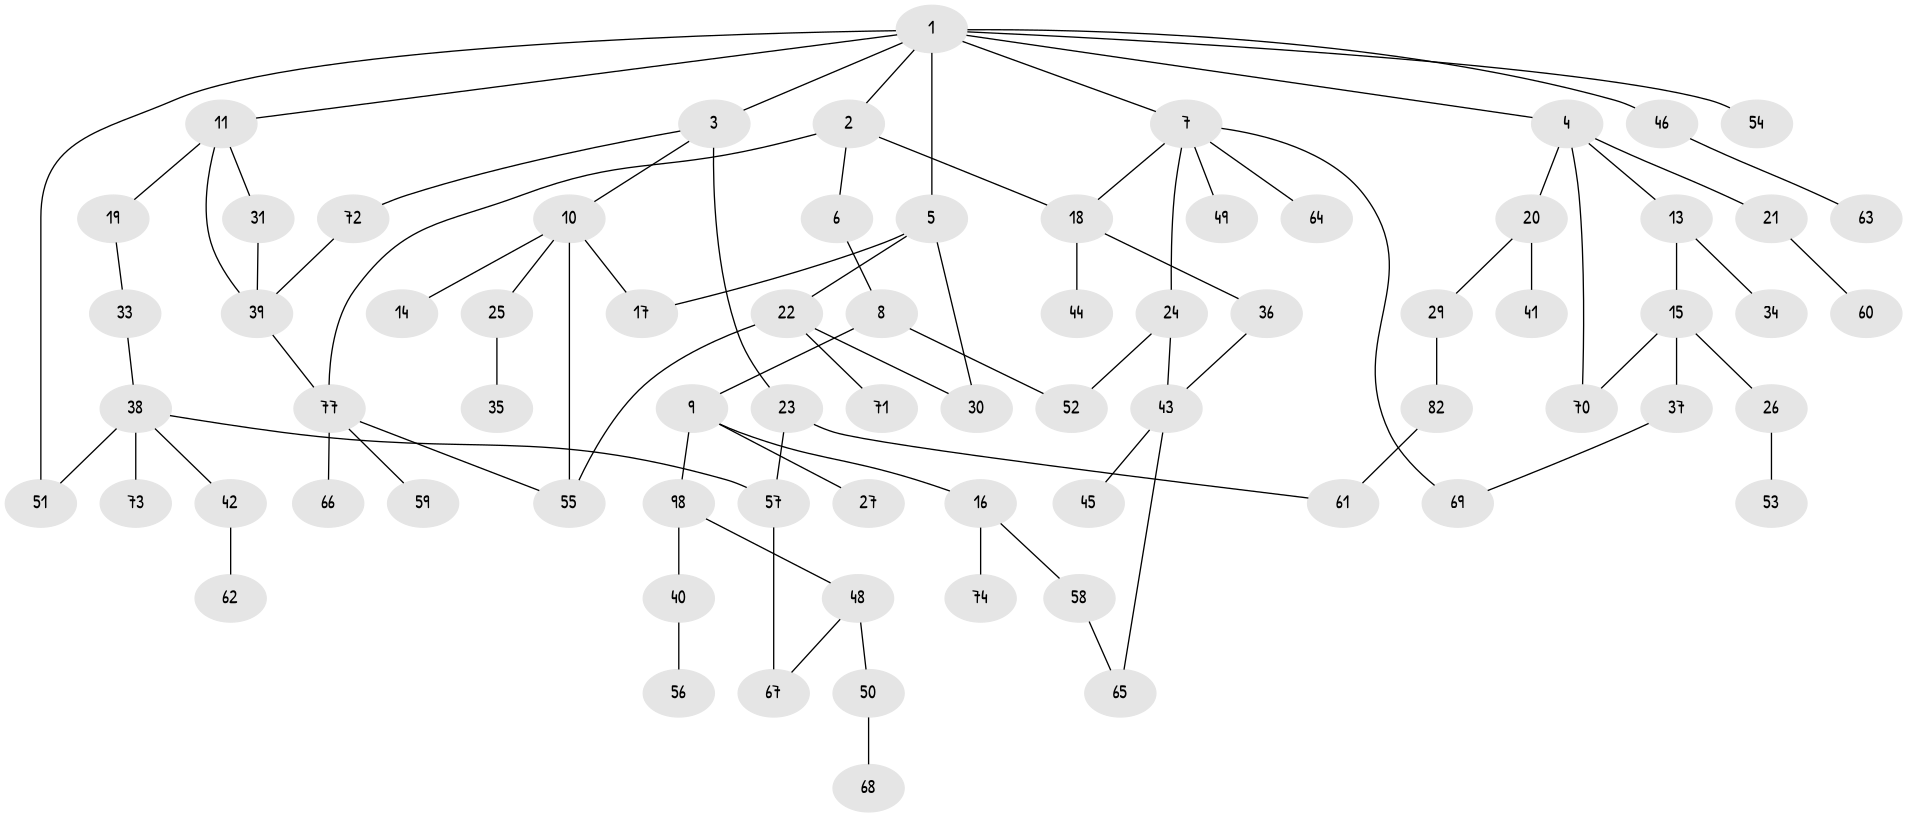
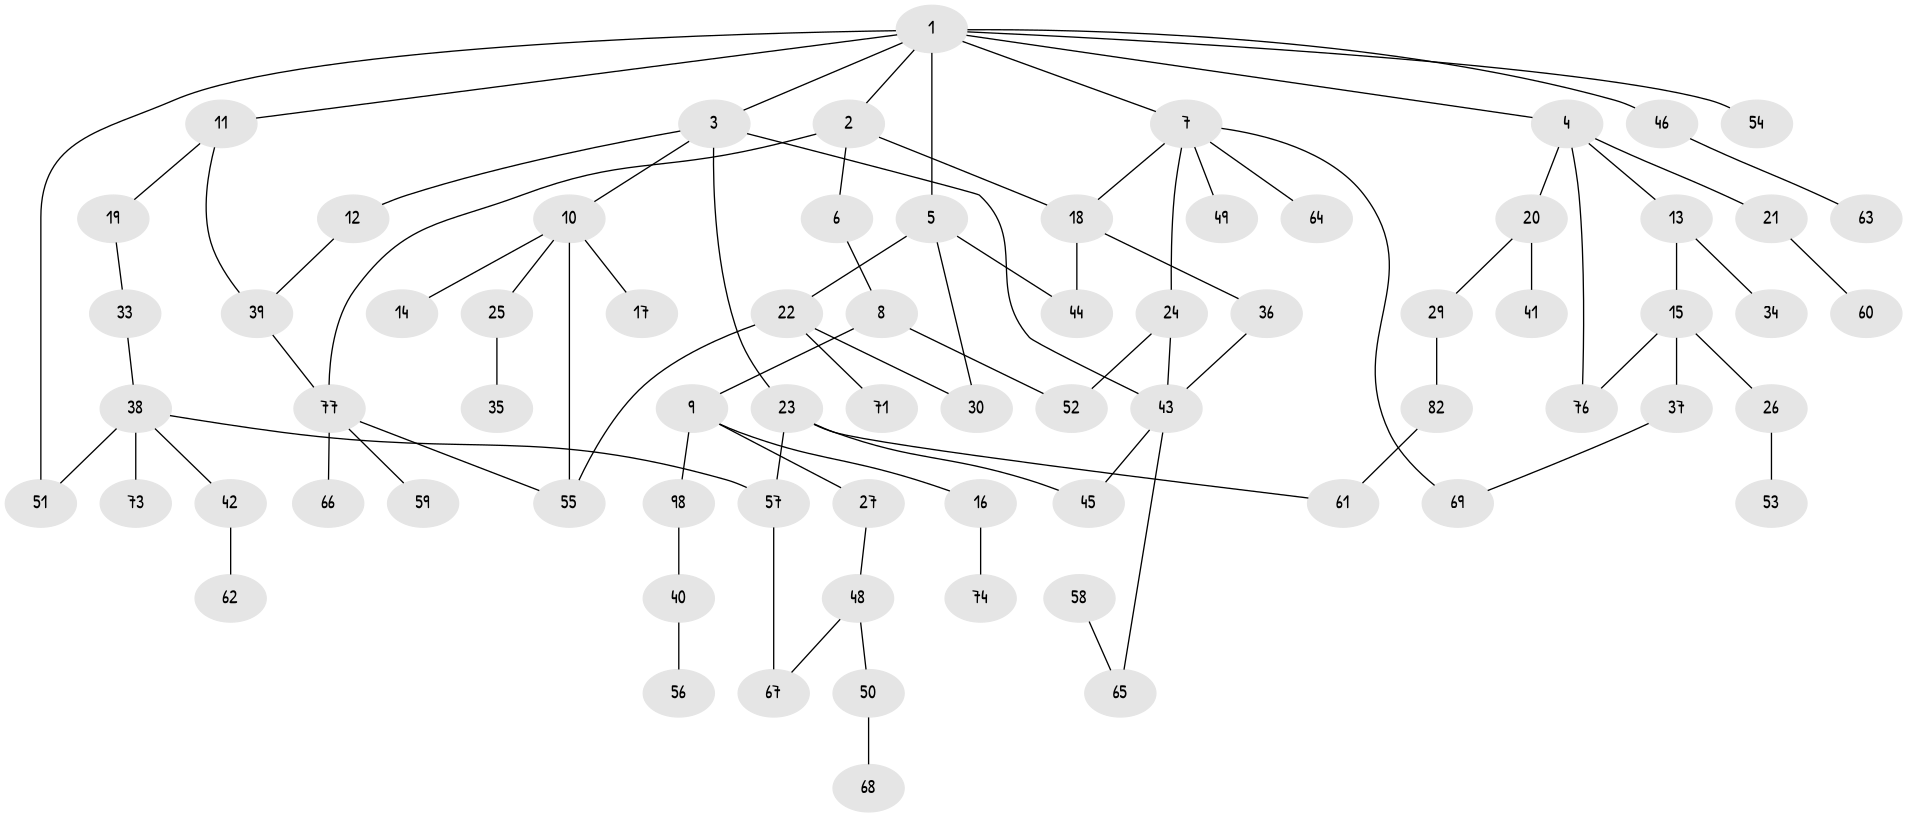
none -> (991, 209)
(258, 219) -> none
(353, 219) -> (353, 219)
(791, 274) -> (997, 262)
(1582, 409) -> (1582, 409)
none -> (936, 458)
(765, 549) -> (863, 551)
(1030, 551) -> none
